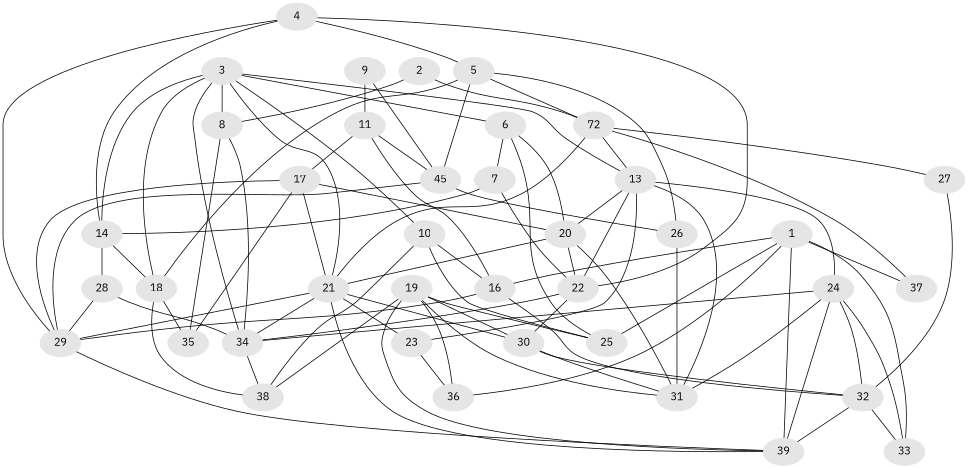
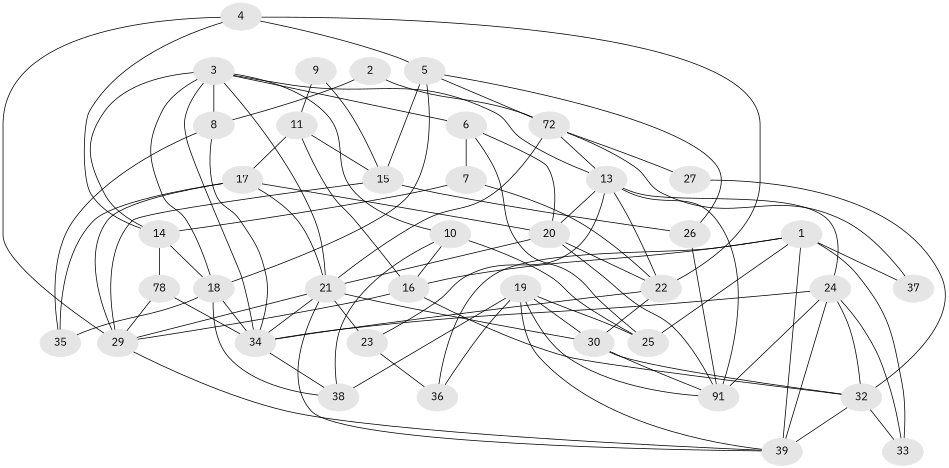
(440, 180) -> (383, 180)
(102, 289) -> (159, 289)
none -> (236, 317)
(677, 397) -> (719, 397)
